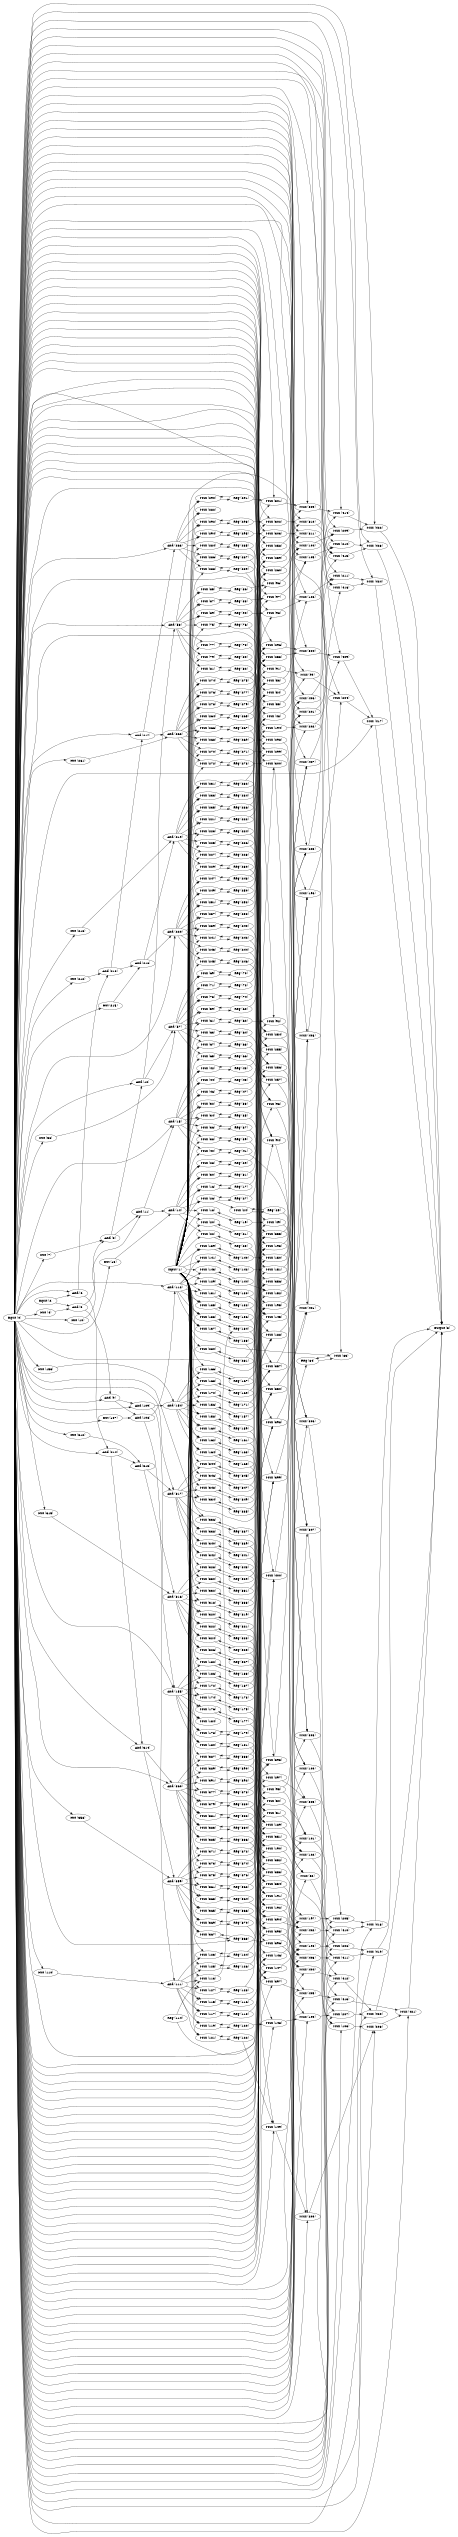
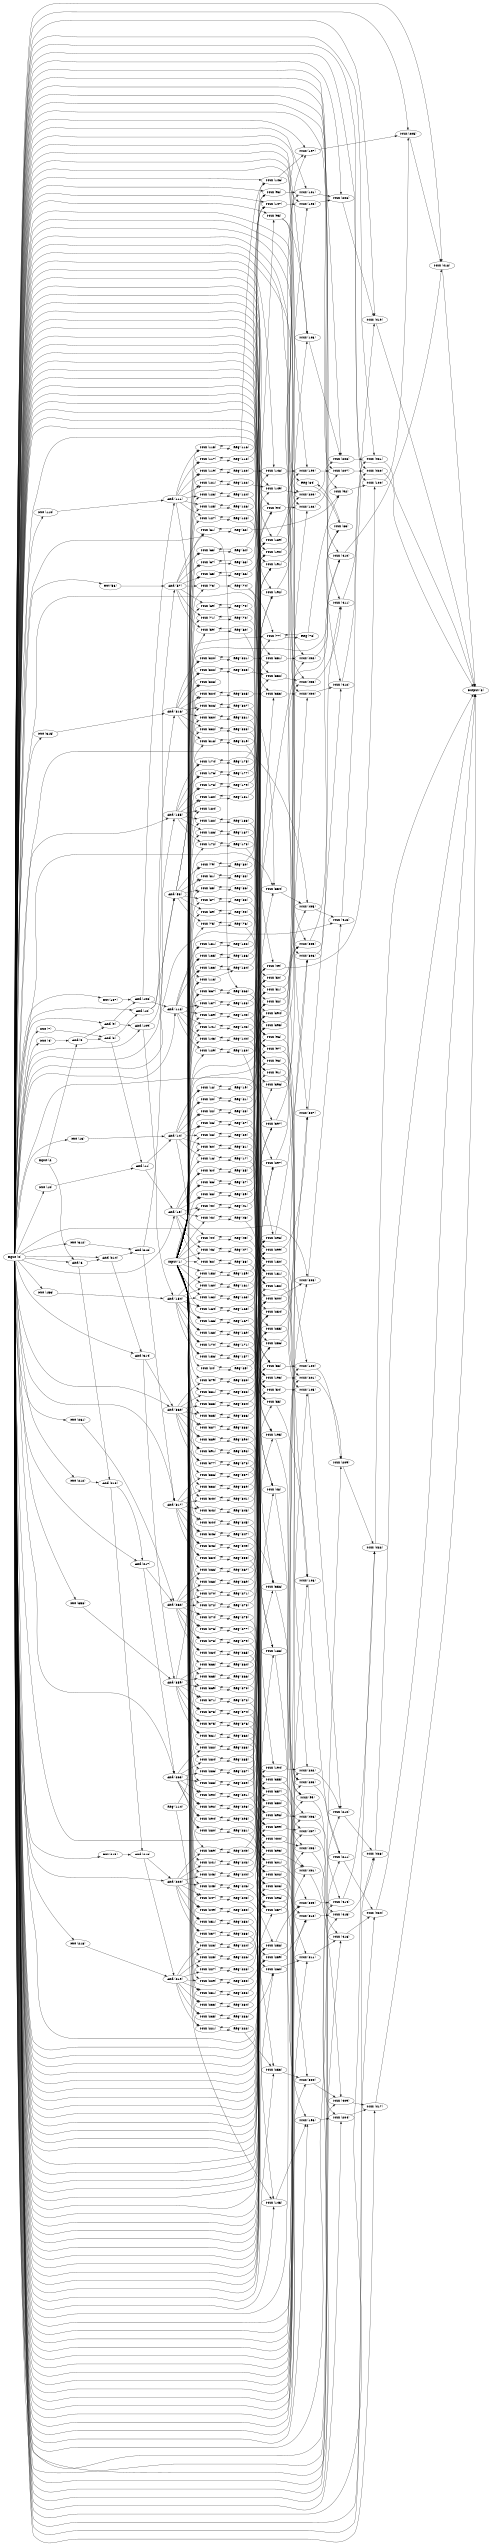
(226, 996) -> (263, 608)
(224, 1204) -> (188, 1253)
(241, 1579) -> none
none -> (241, 1748)
none -> (188, 1804)
